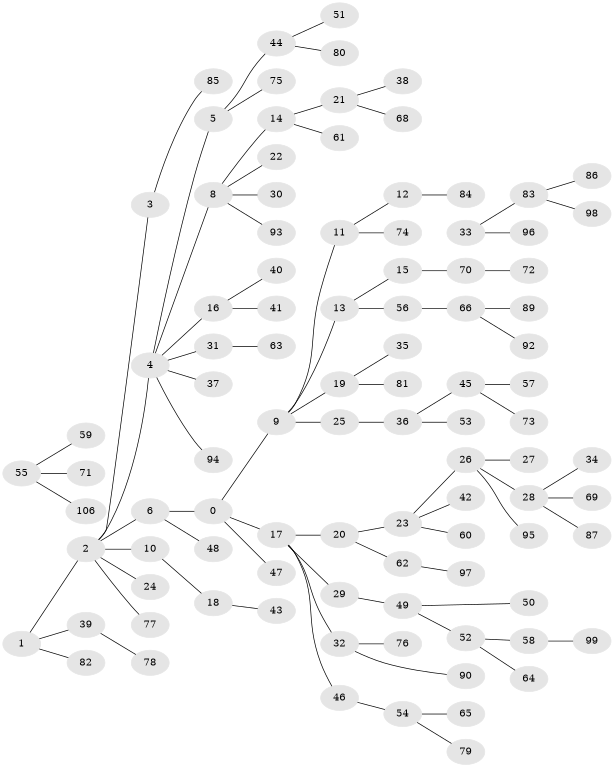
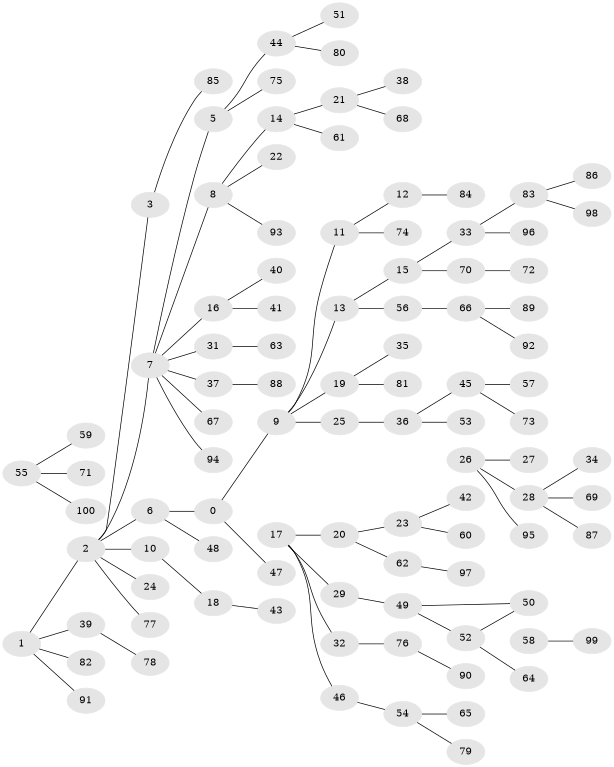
(276, 195) -> none
none -> (434, 252)
(150, 365) -> (150, 365)
none -> (276, 384)
none -> (213, 422)
(434, 492) -> none
(86, 511) -> (86, 511)
(245, 523) -> none
(498, 640) -> (497, 621)
(400, 667) -> (434, 660)
none -> (86, 701)
